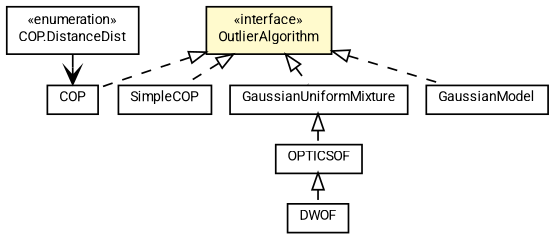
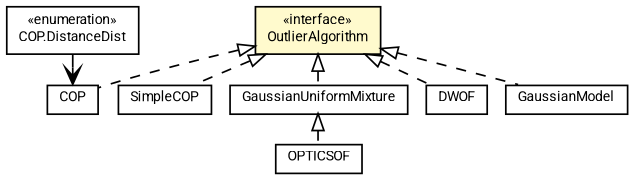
(318, 196) -> (405, 73)
